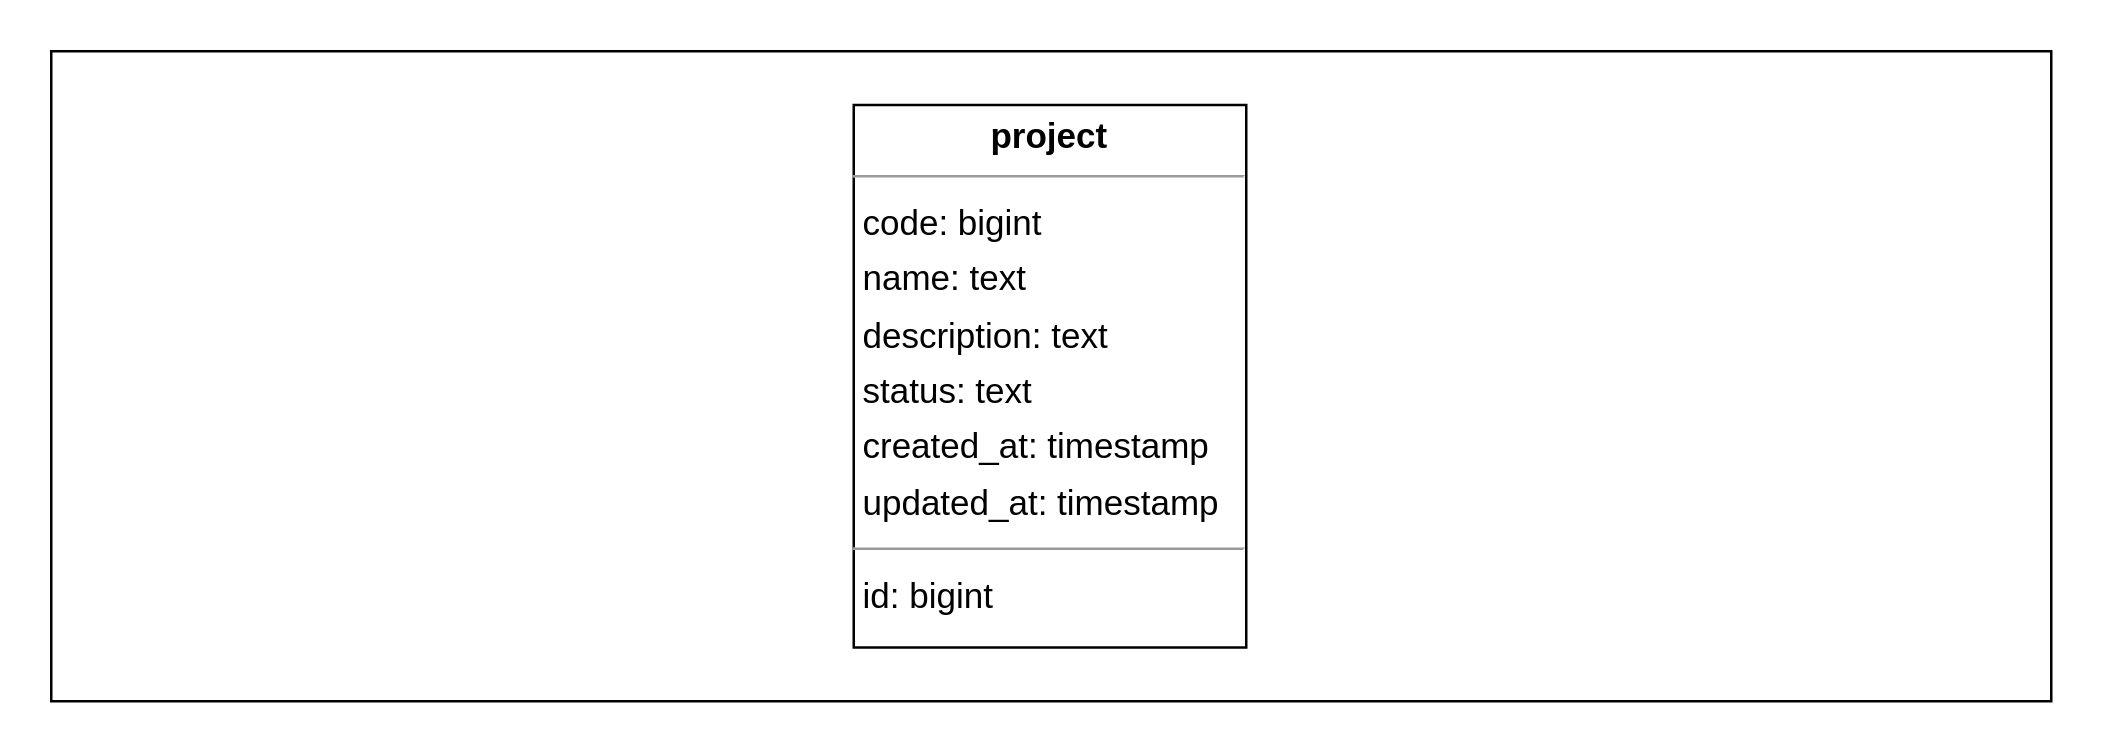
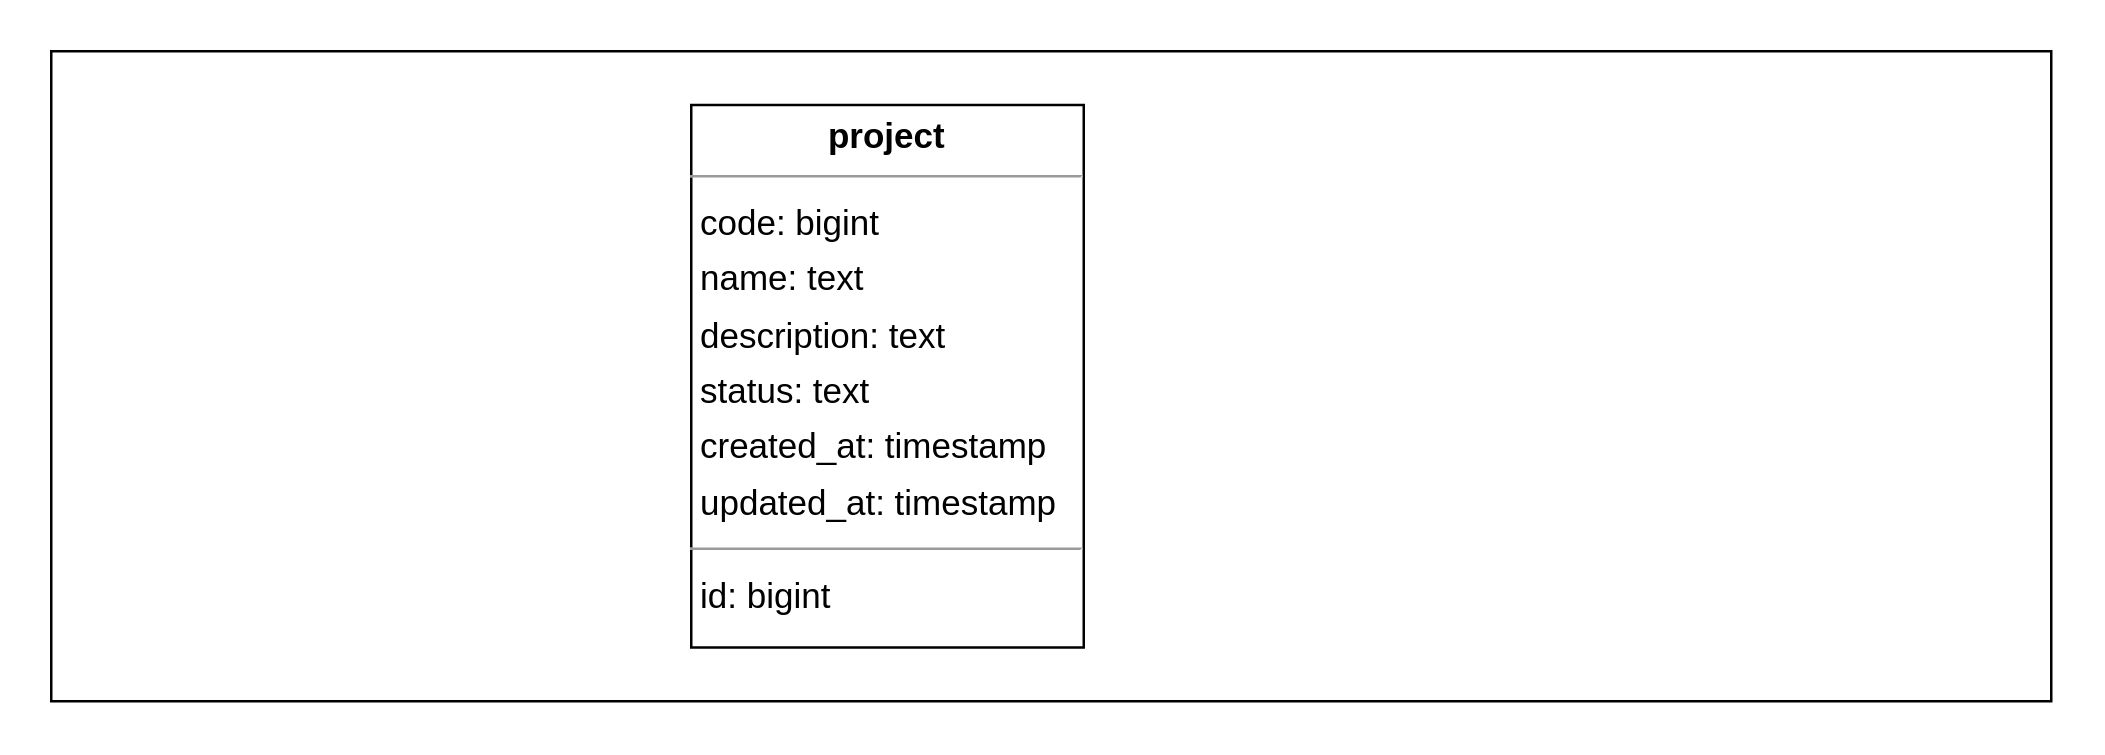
(1050, 376) -> (888, 376)
